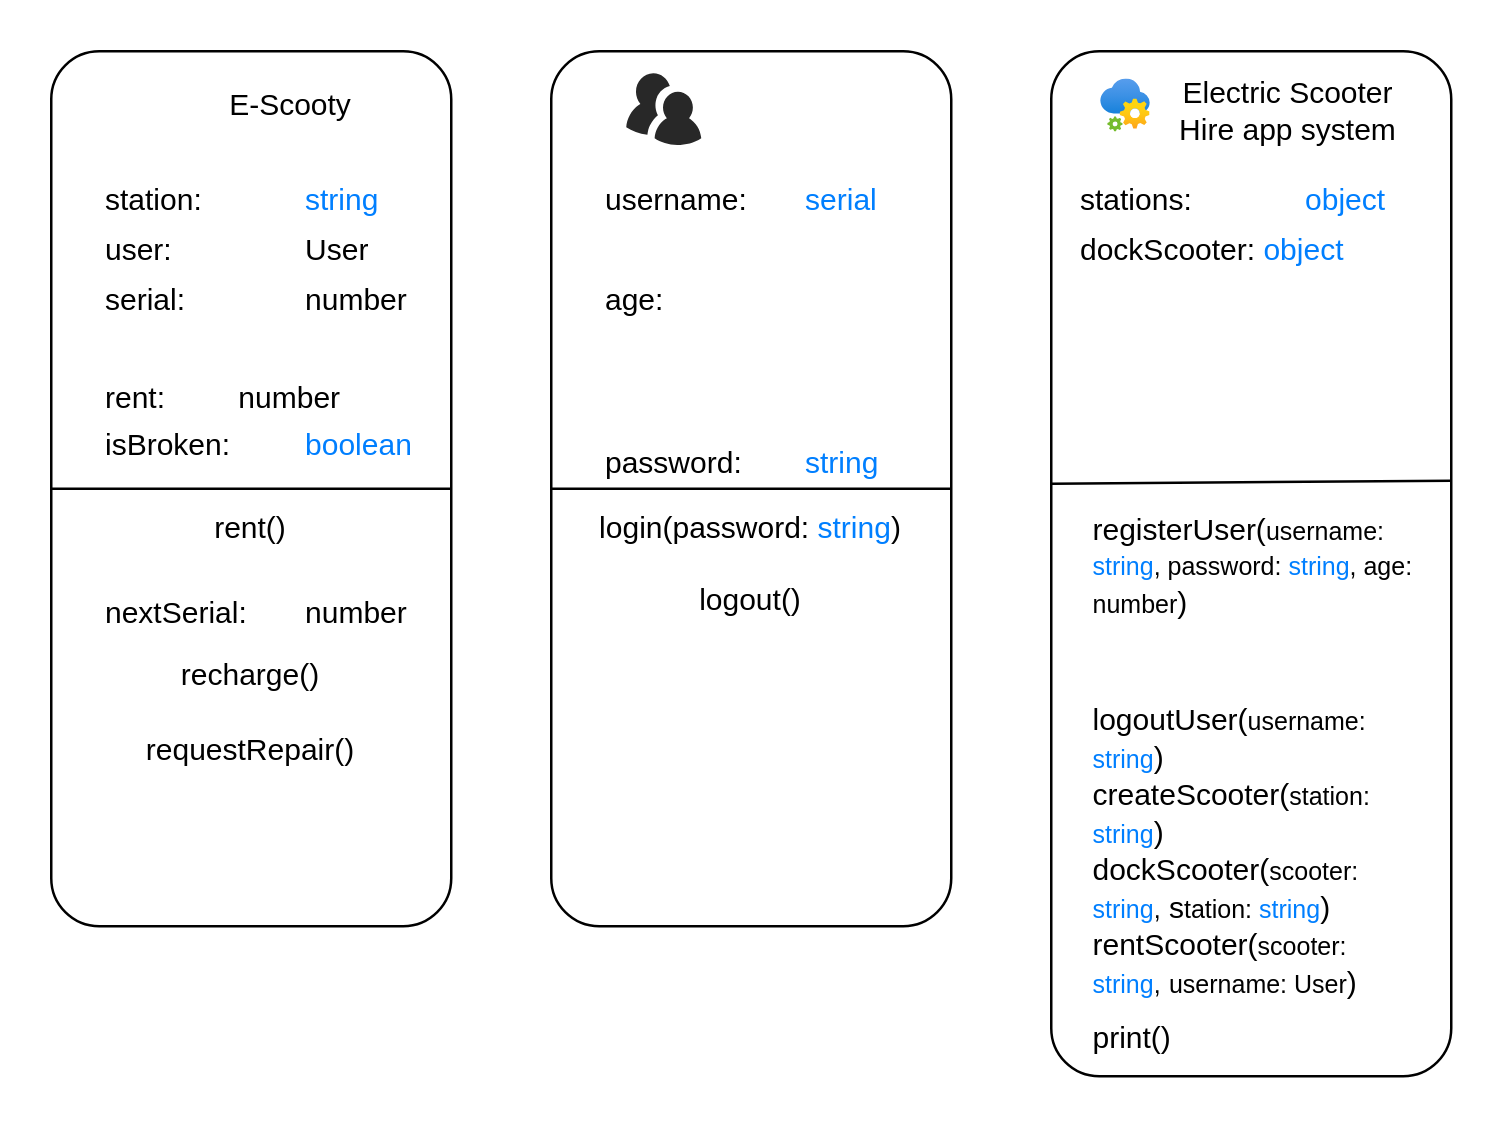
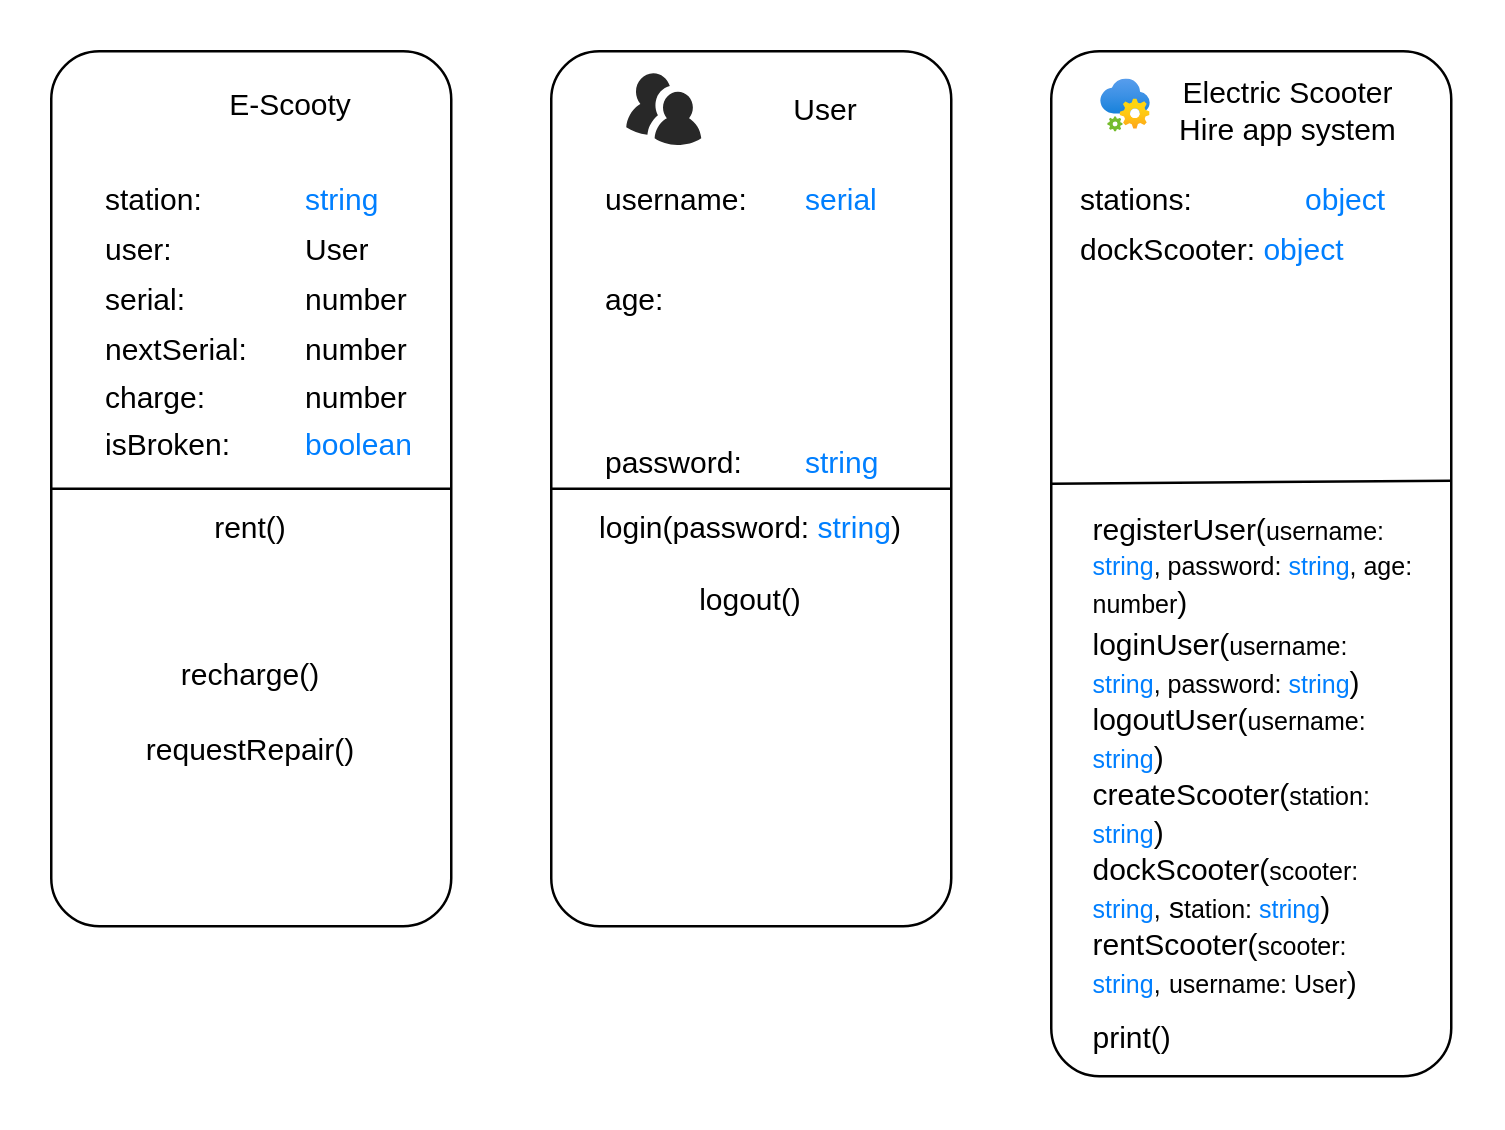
none -> (826, 111)
(212, 399) -> (228, 399)
(251, 613) -> (251, 350)
none -> (1251, 664)
